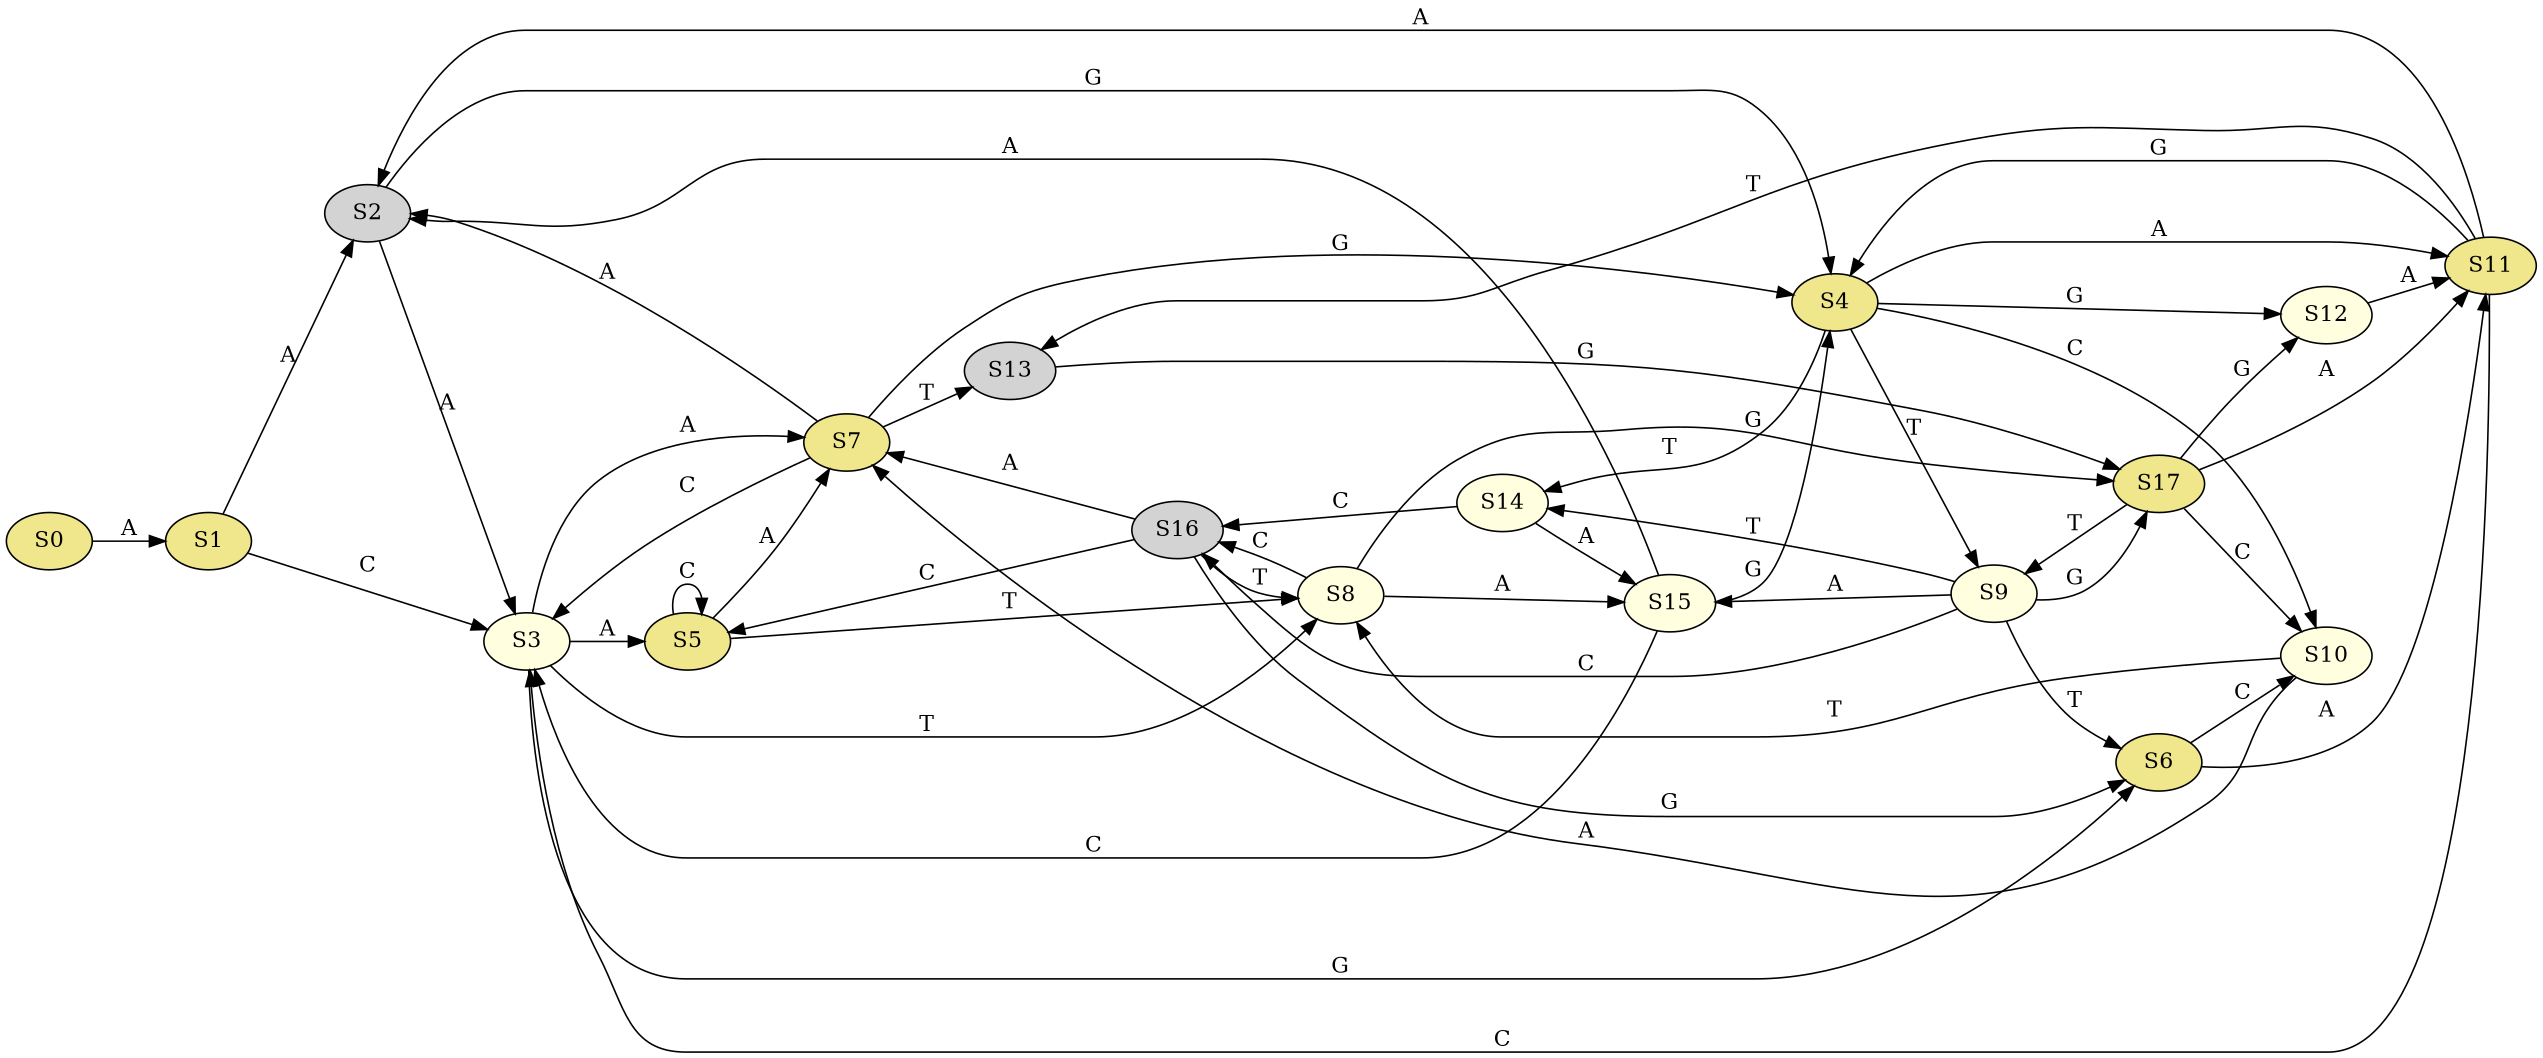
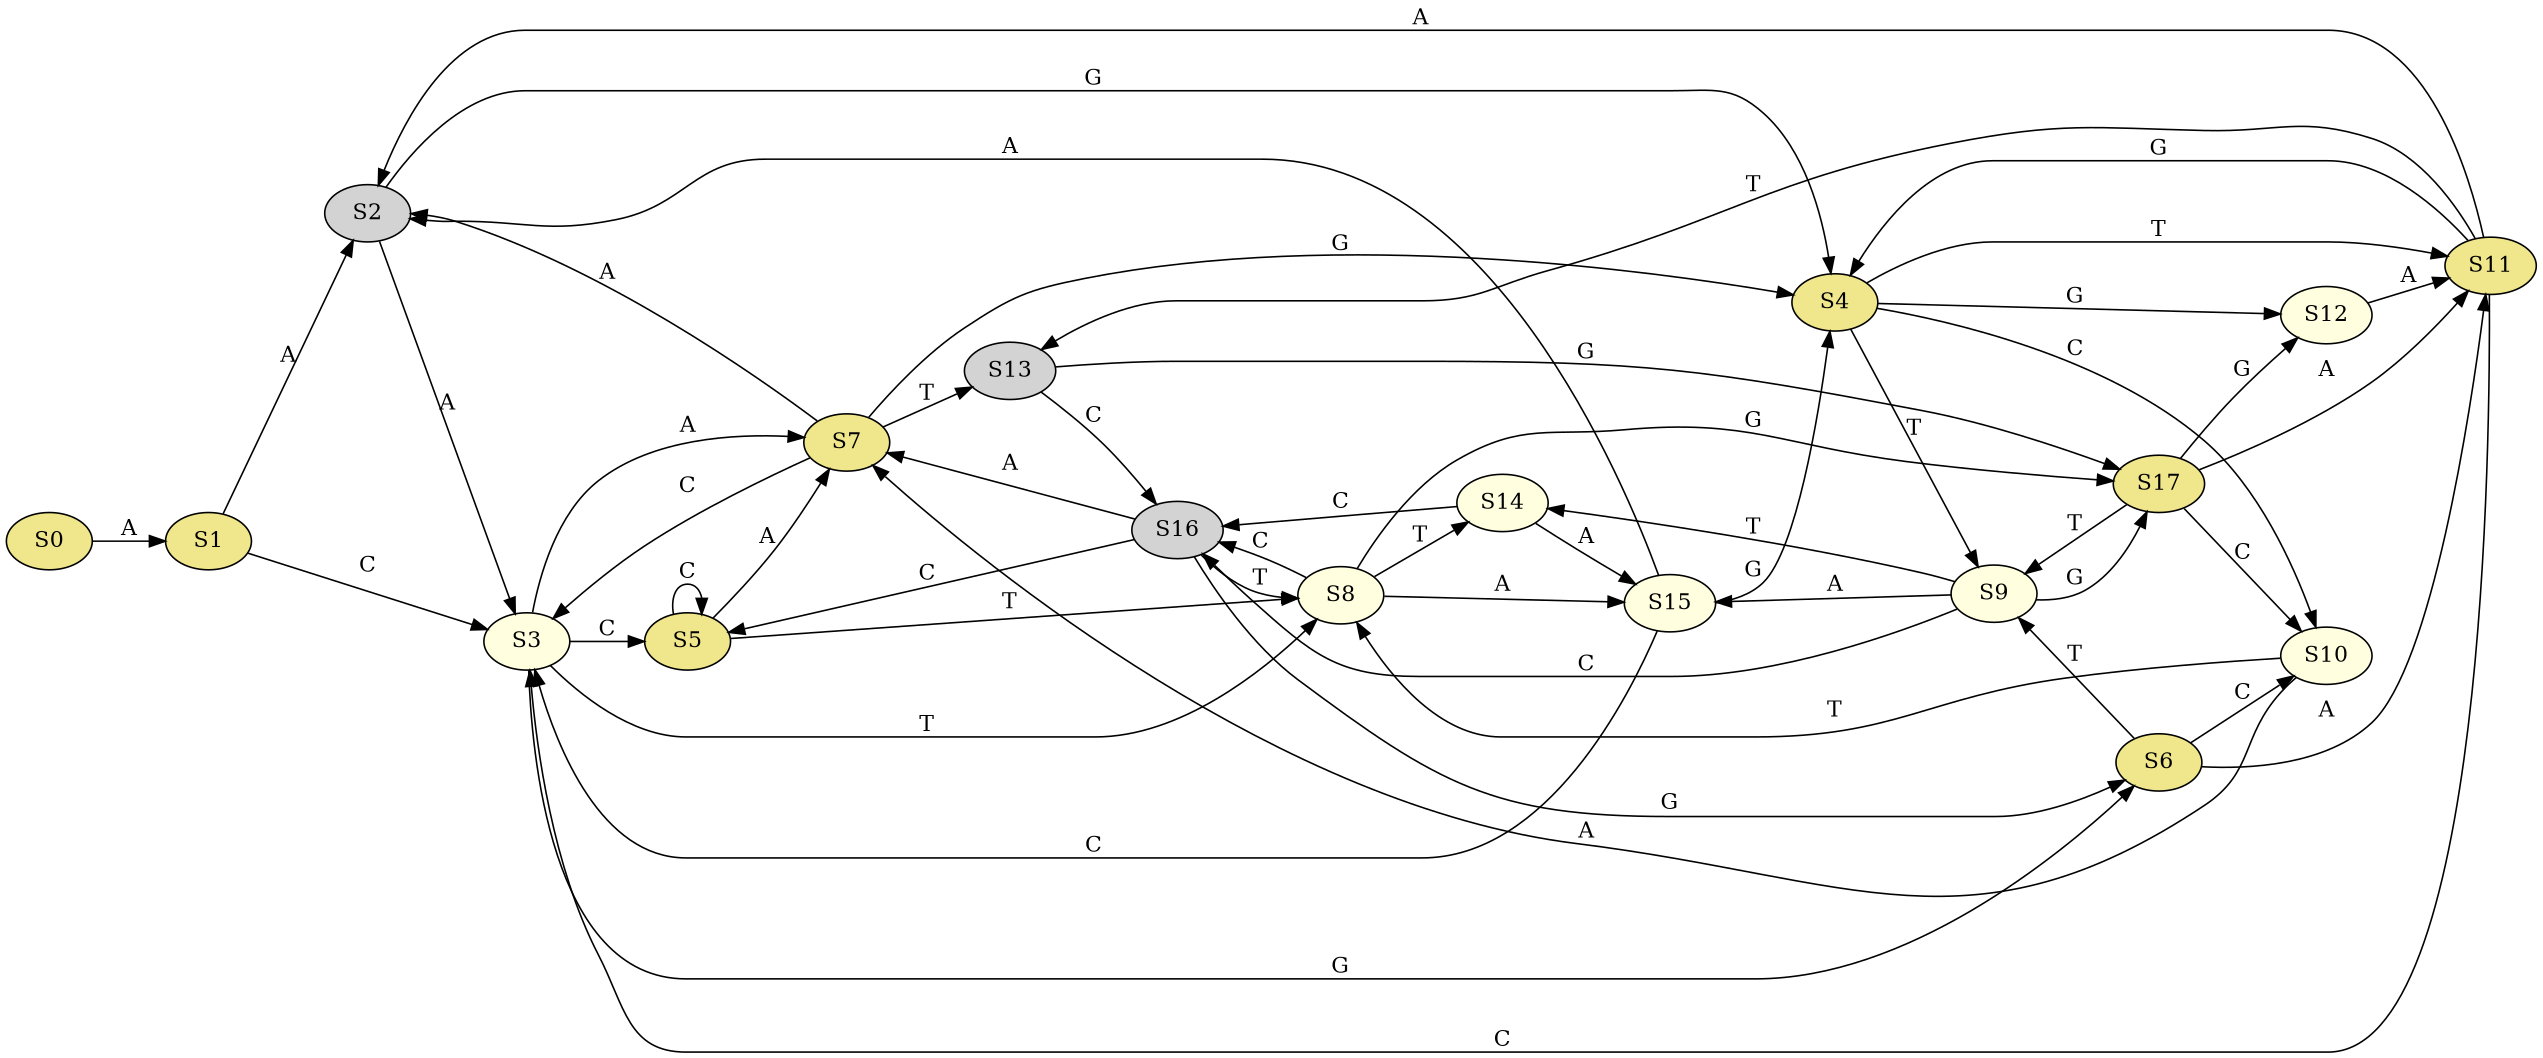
(2159, 230) -> (2159, 230)
none -> (1097, 438)
(1723, 456) -> (1414, 553)
(607, 630) -> (607, 630)
(2048, 694) -> (2085, 687)
